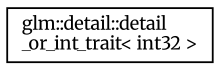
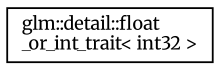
(110, 35) -> (110, 35)
